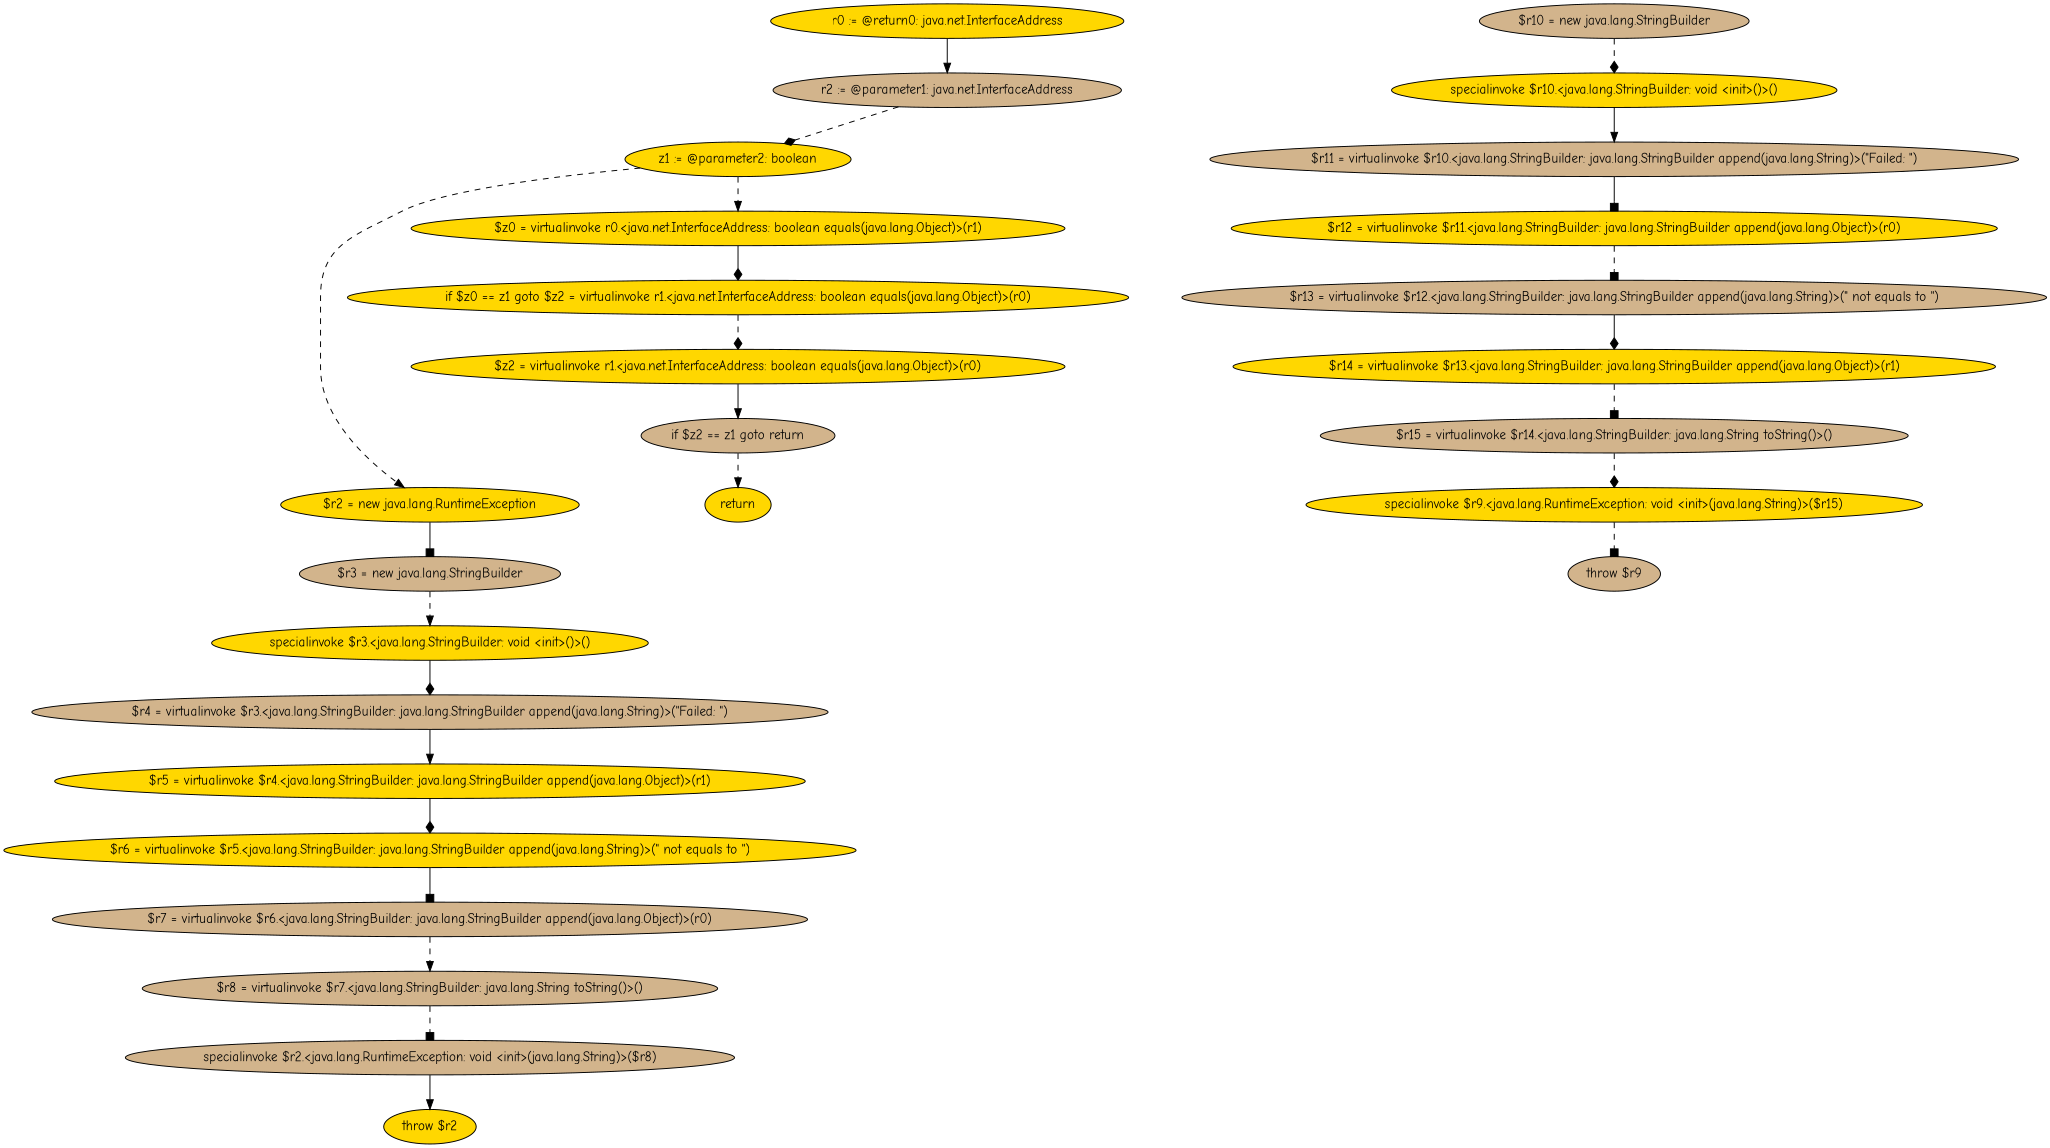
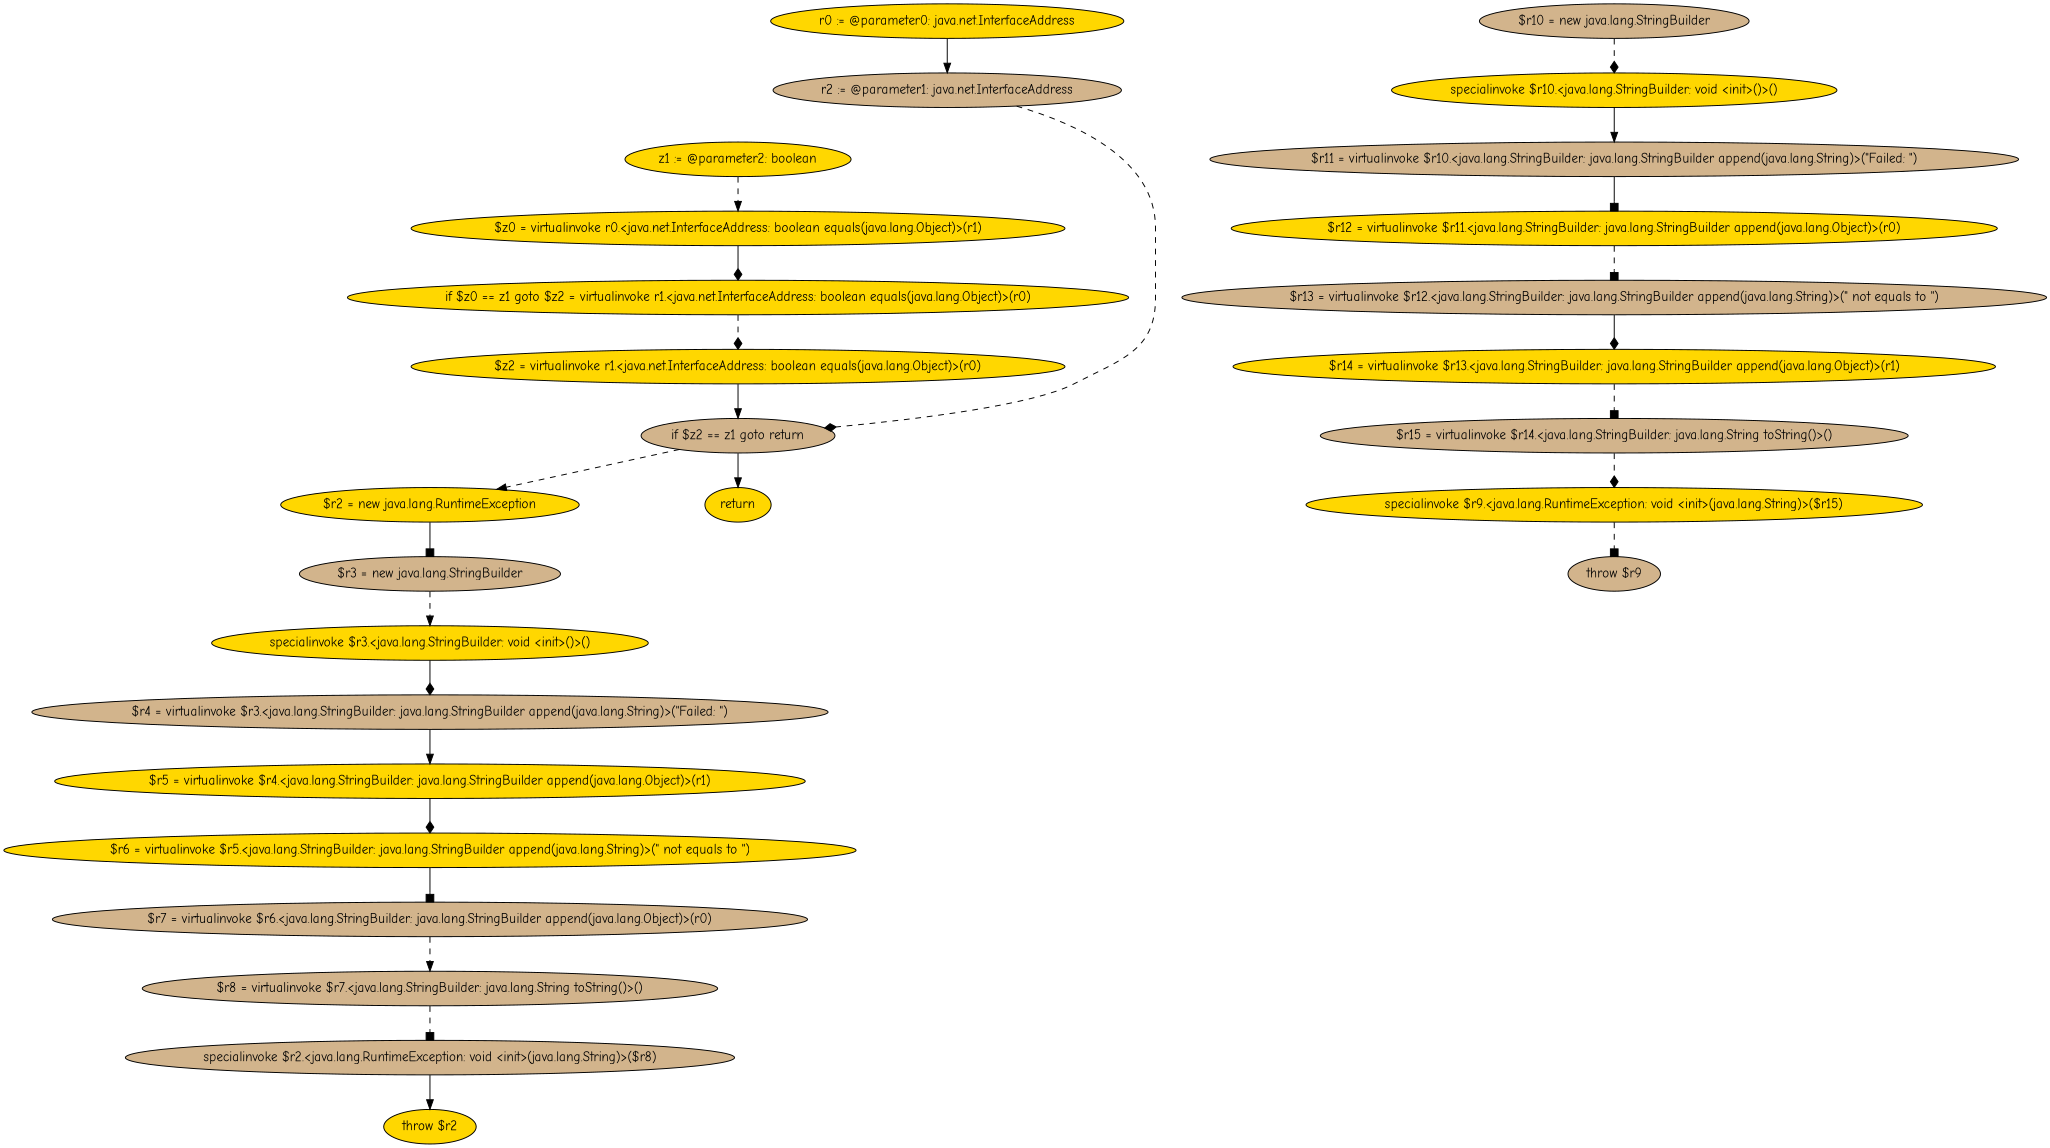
(947, 21) -> (947, 21)
(847, 123) -> (1139, 345)
(359, 233) -> (593, 468)
(738, 466) -> (738, 466)
